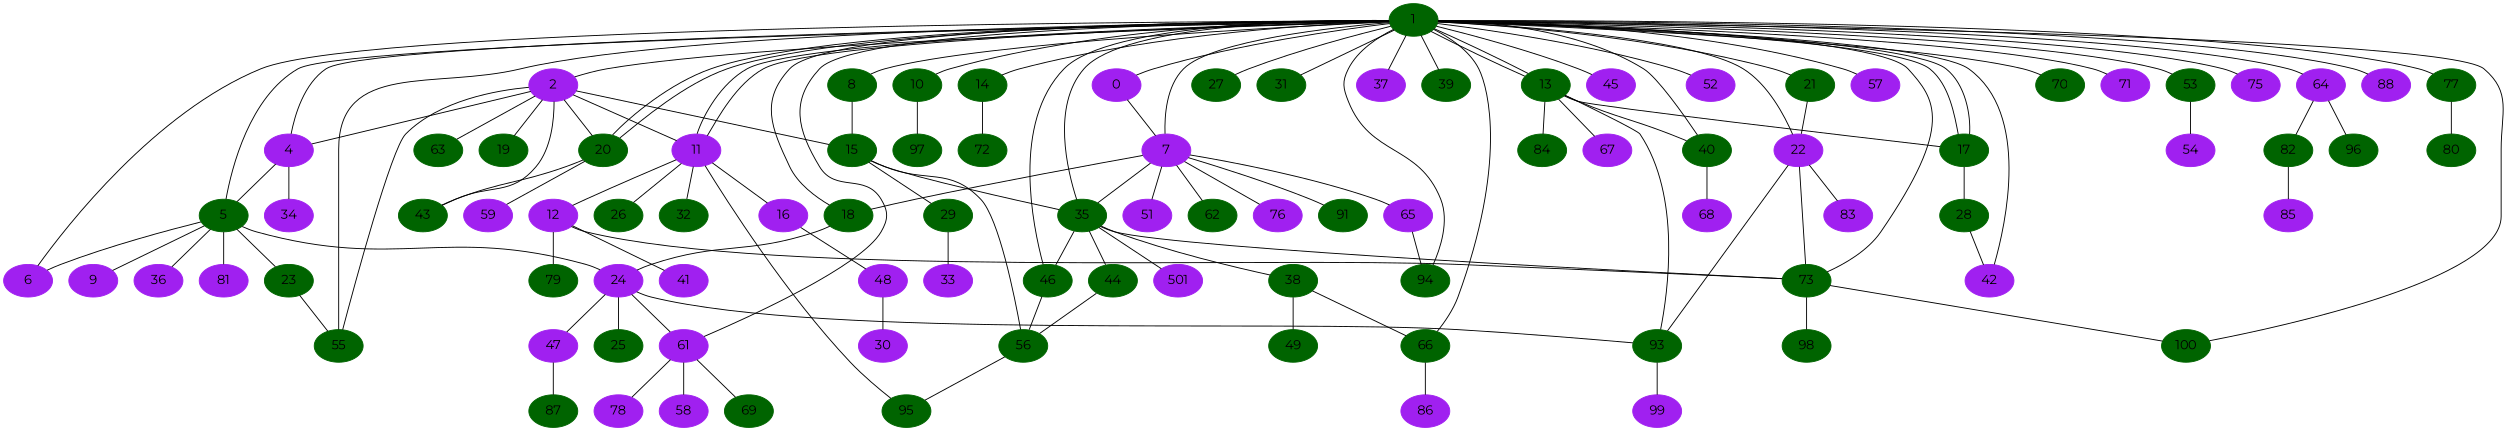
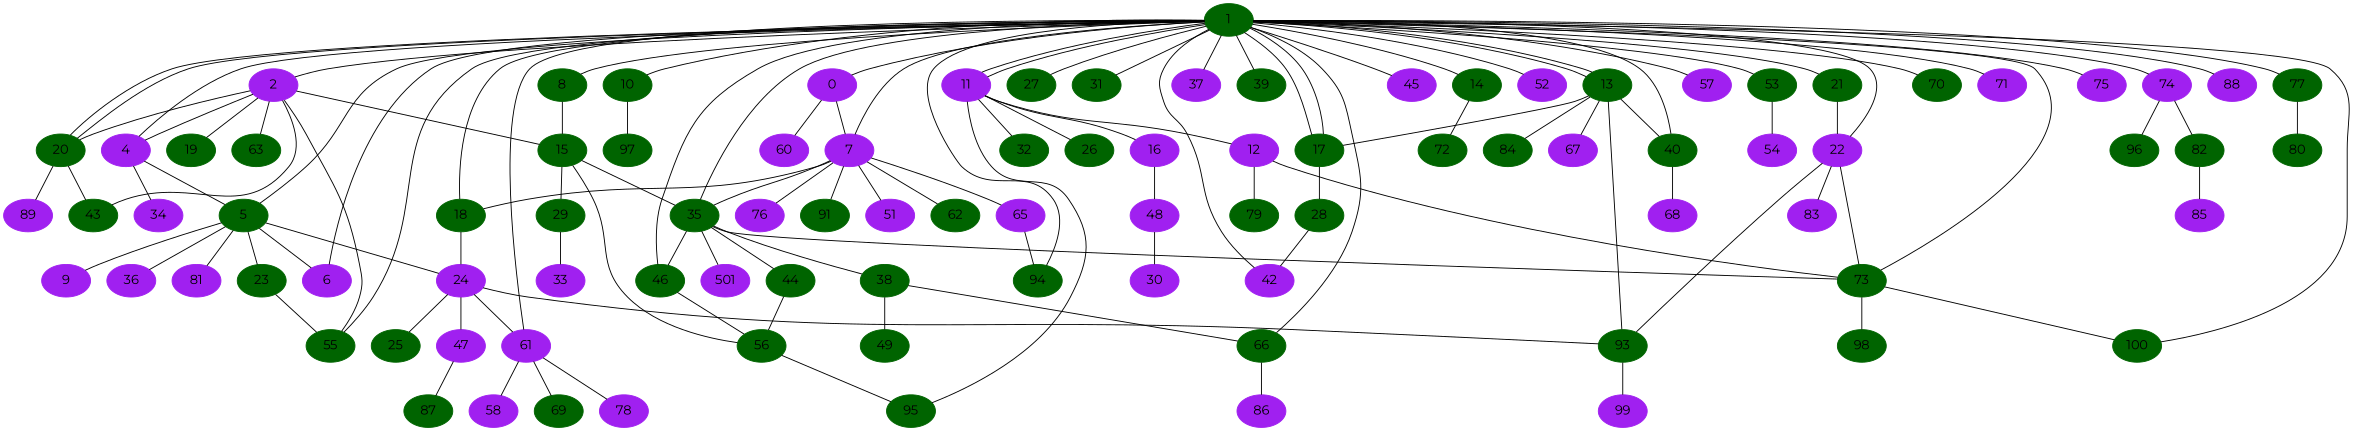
(2321, 85) -> (2167, 85)
(622, 117) -> none
none -> (784, 150)
(488, 216) -> (28, 216)
(684, 281) -> none
